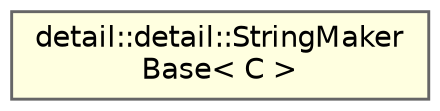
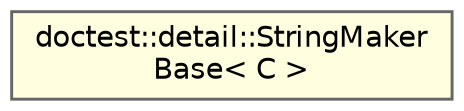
(220, 55) -> (232, 55)
